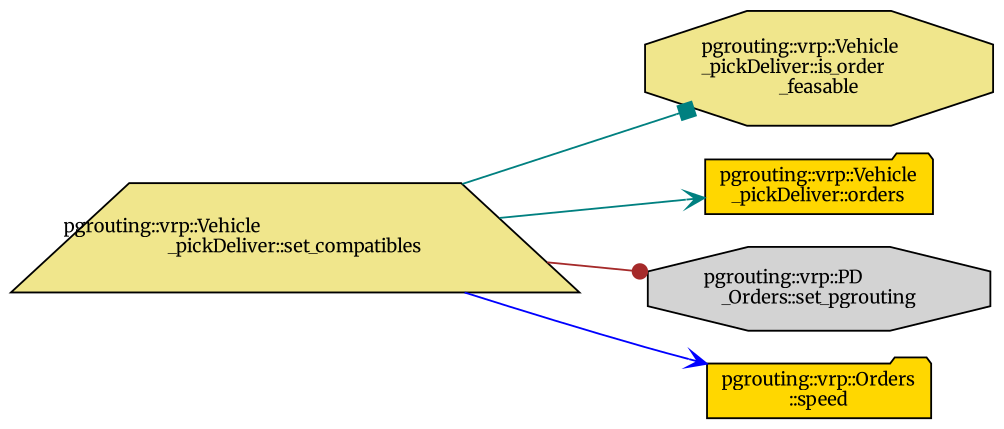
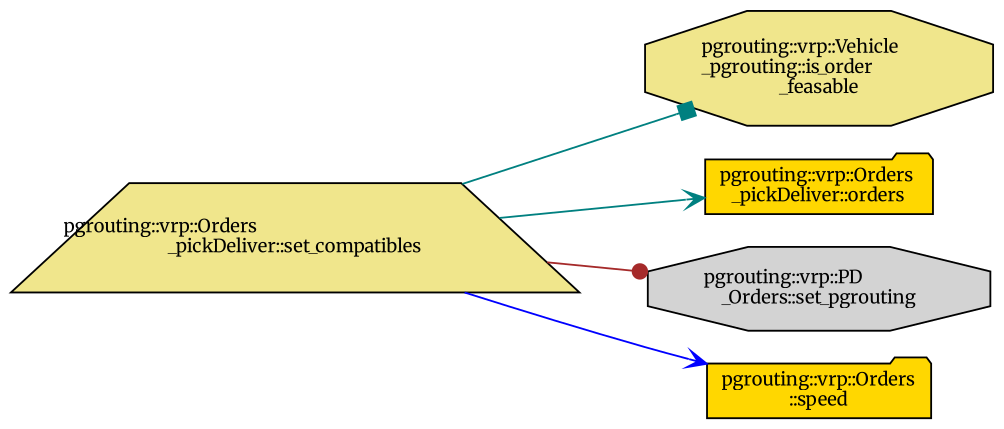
(819, 68) -> (819, 68)
(819, 187) -> (819, 187)
(295, 238) -> (295, 238)
